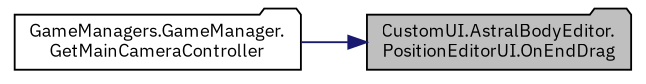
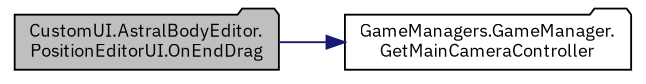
(325, 42) -> (303, 42)
